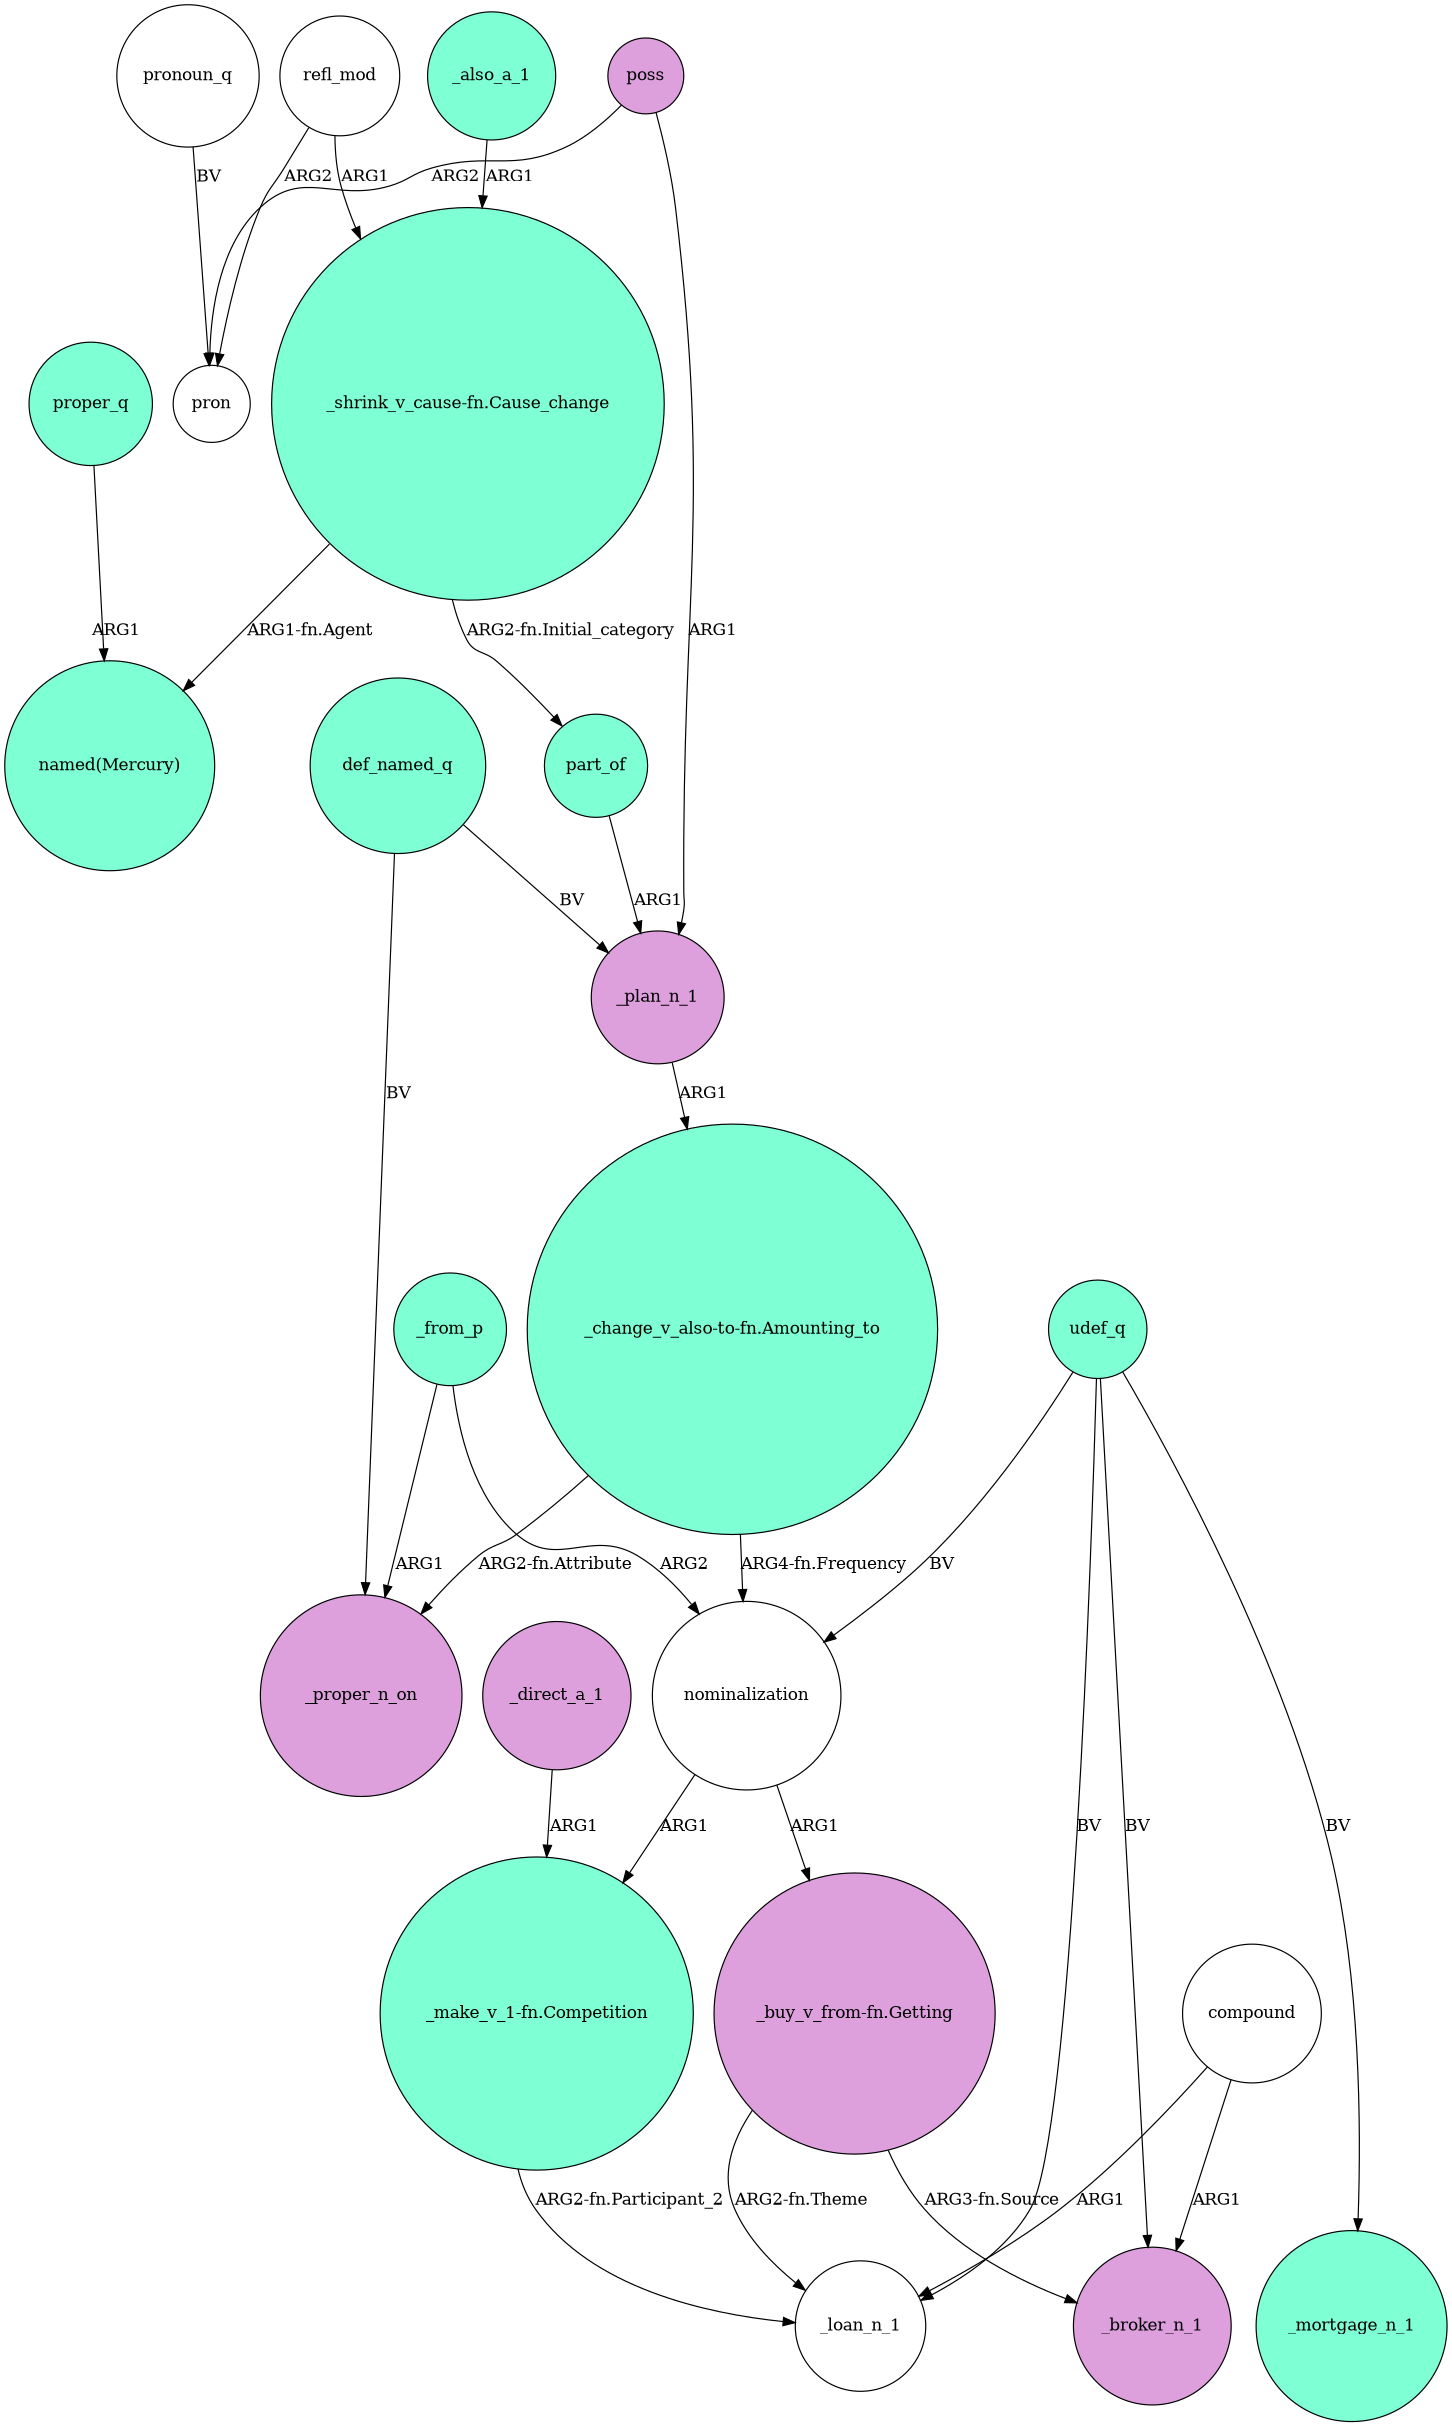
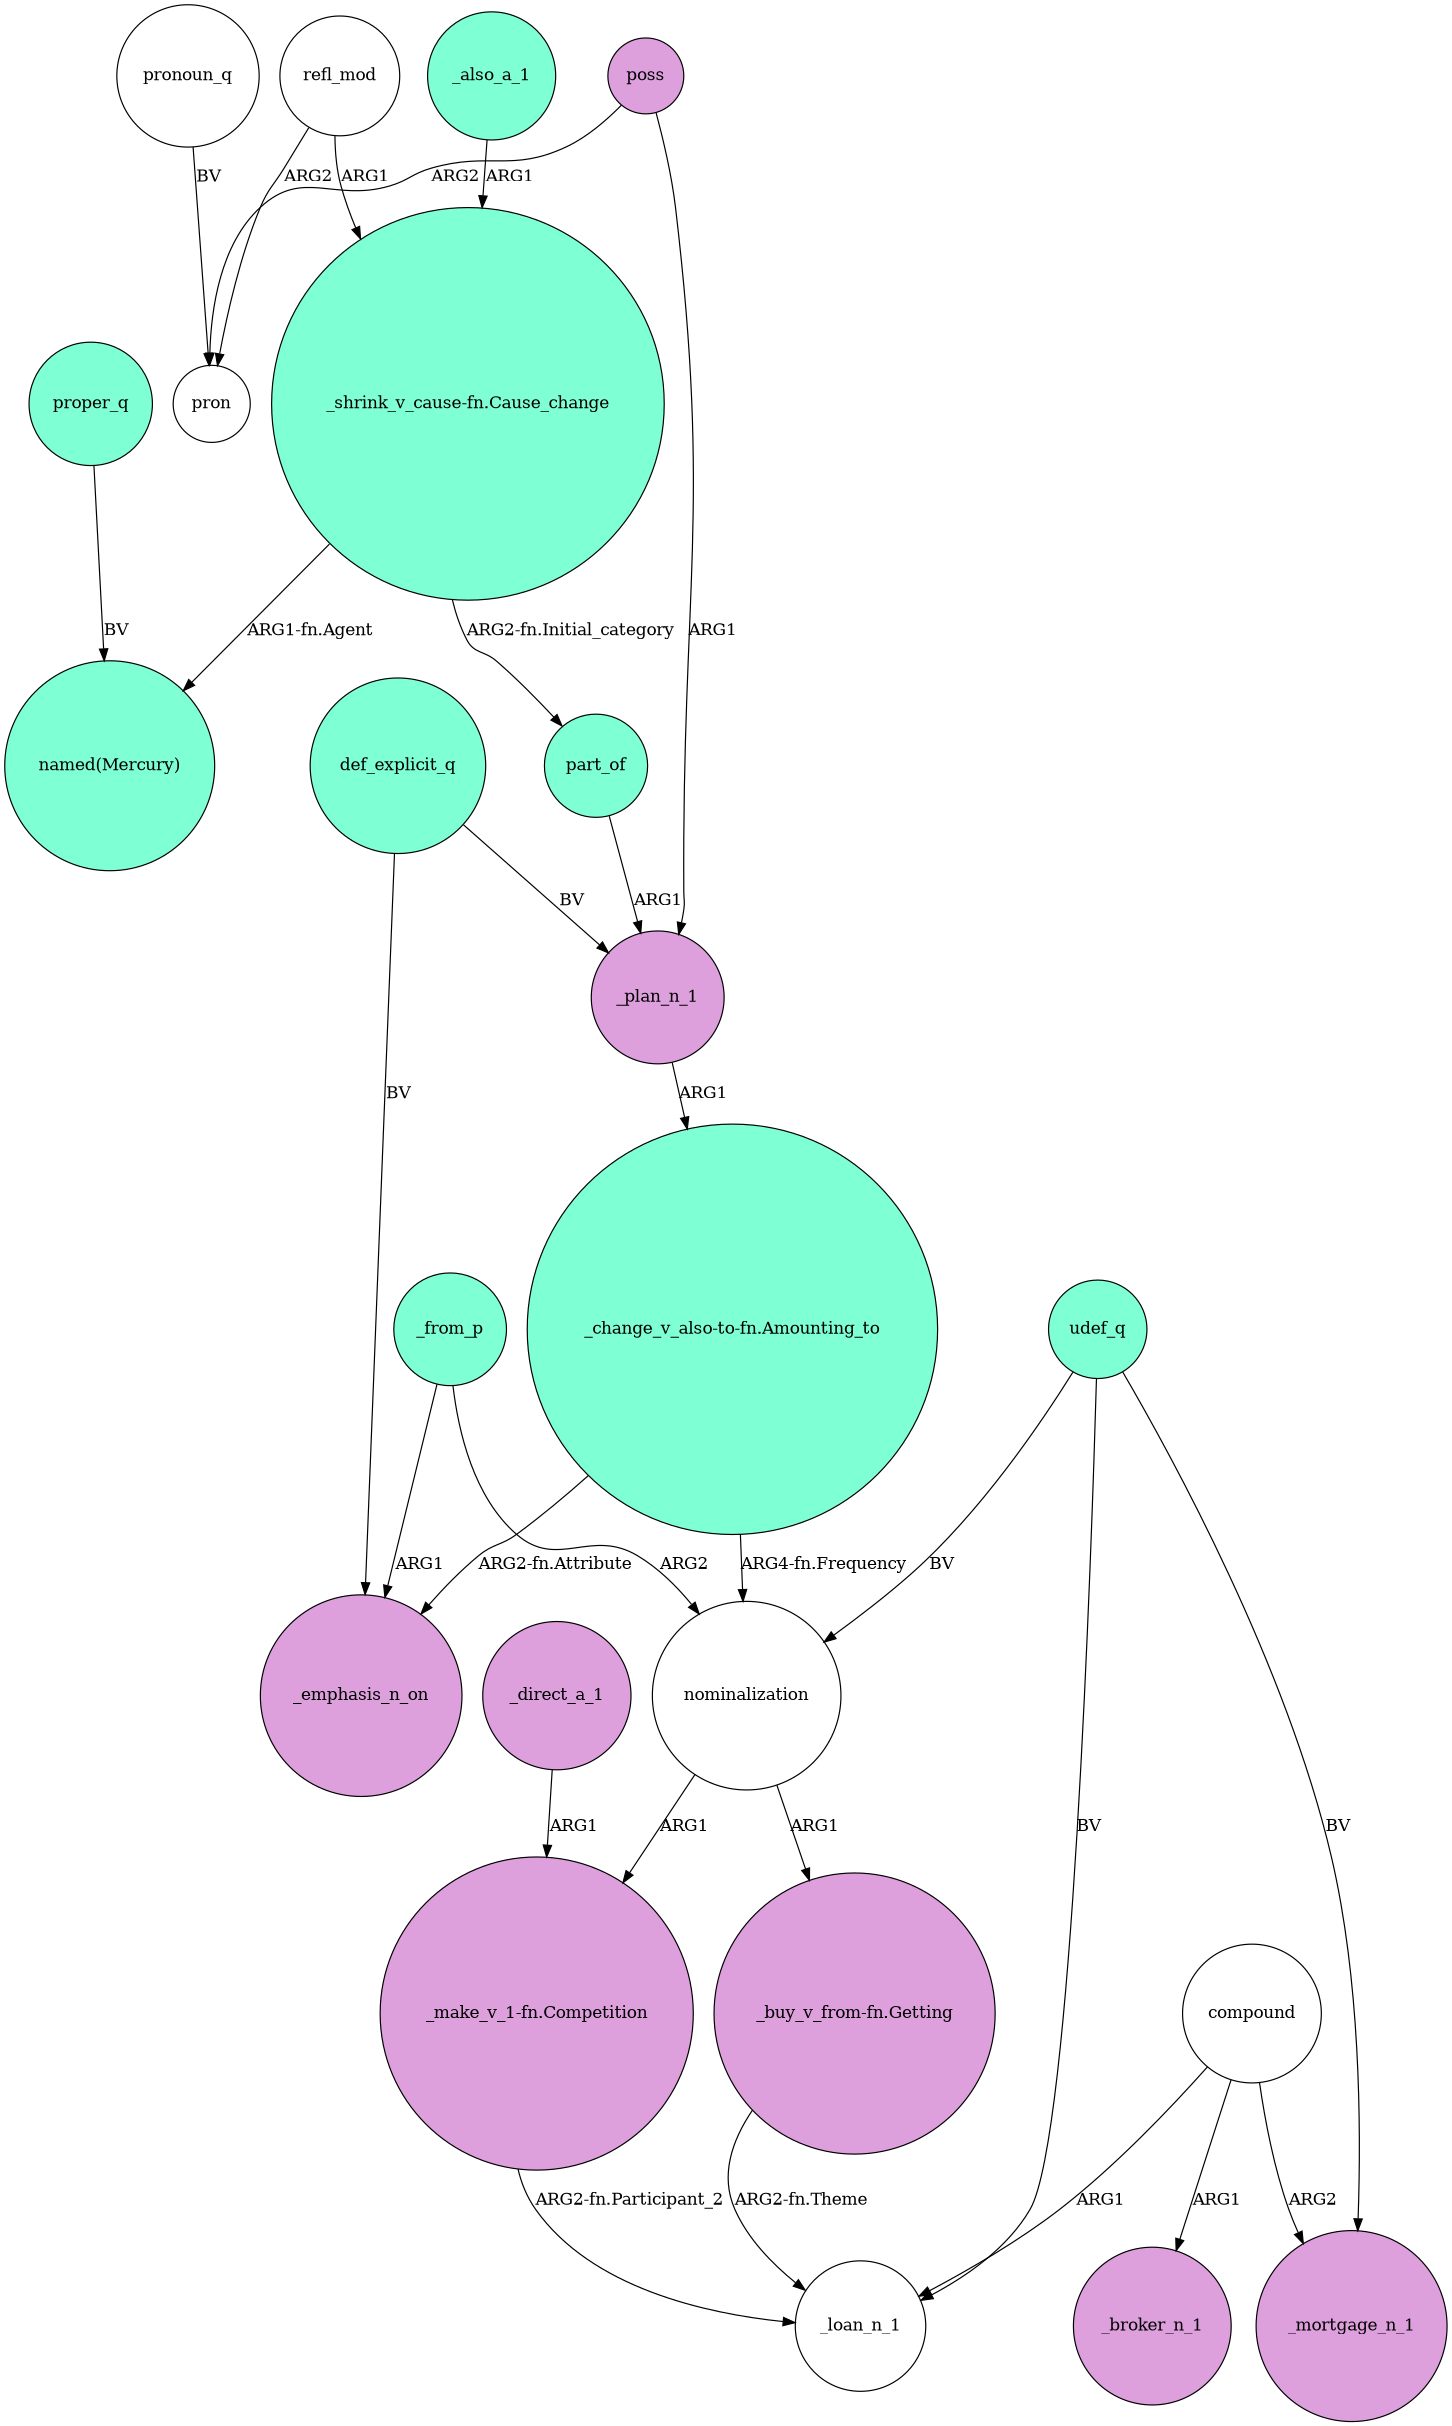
(116, 631) -> (116, 631)
(398, 766) -> (398, 766)
(361, 1696) -> (361, 1696)
(1124, 1807) -> none
(537, 2014) -> (537, 2014)
none -> (1274, 2159)
(961, 2243) -> none
(1352, 2326) -> (1352, 2326)
